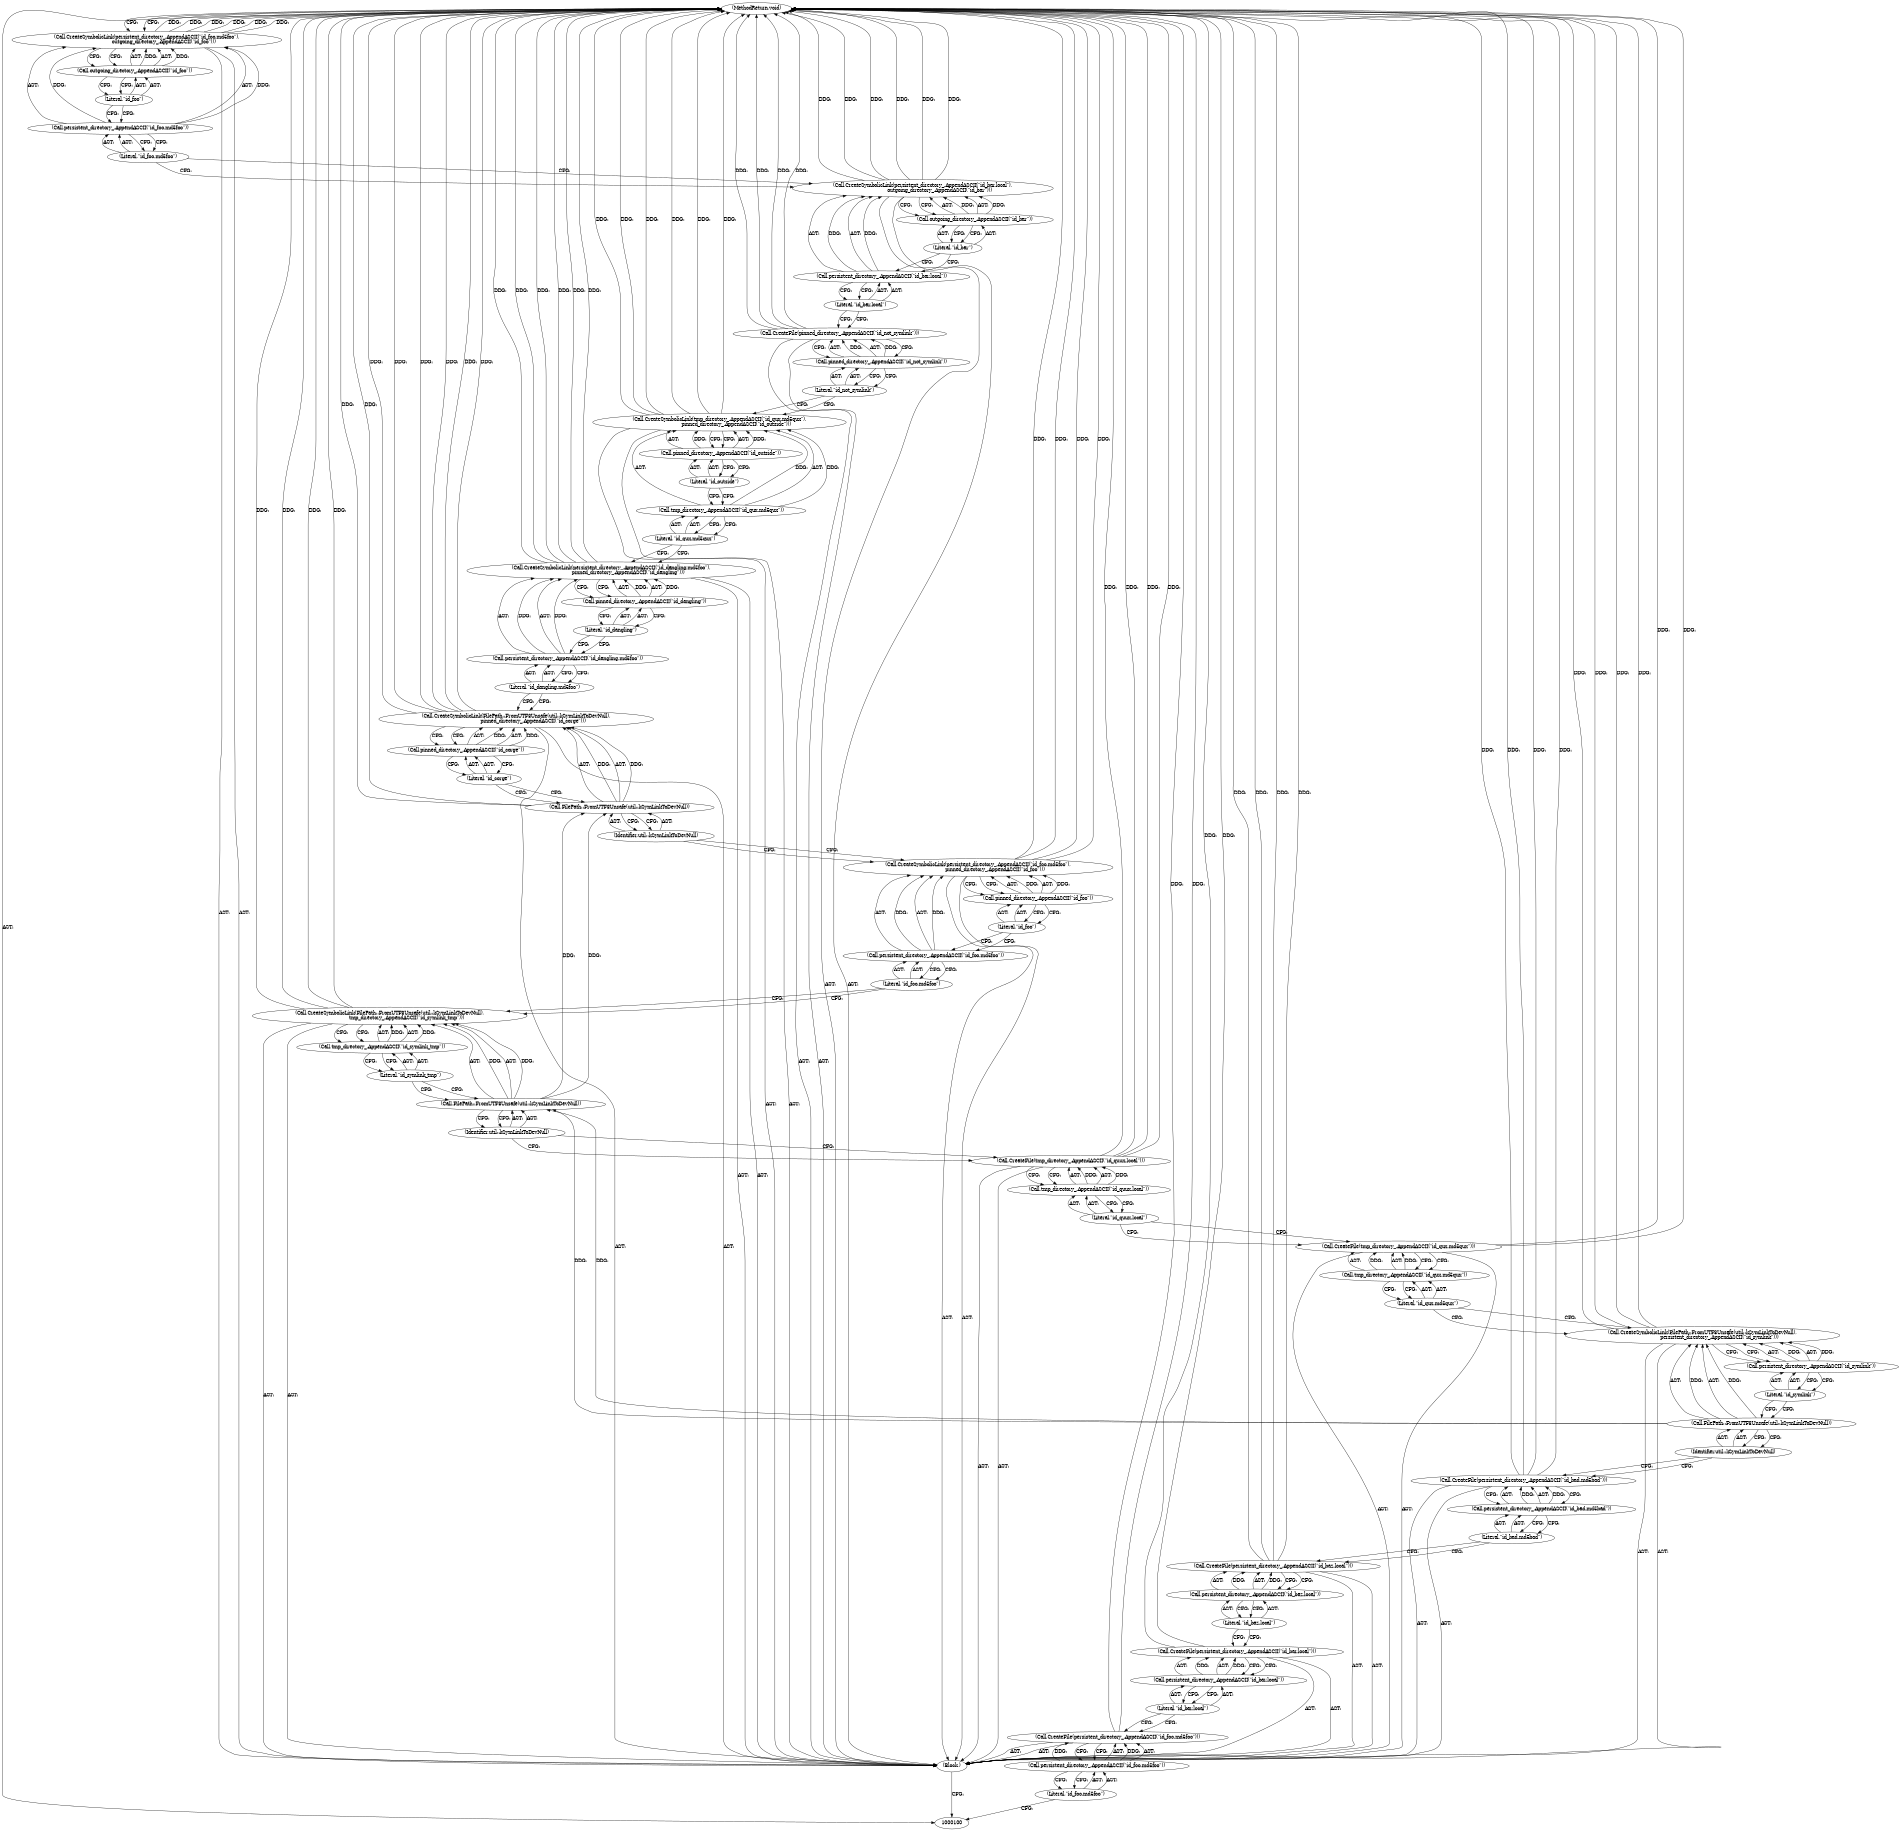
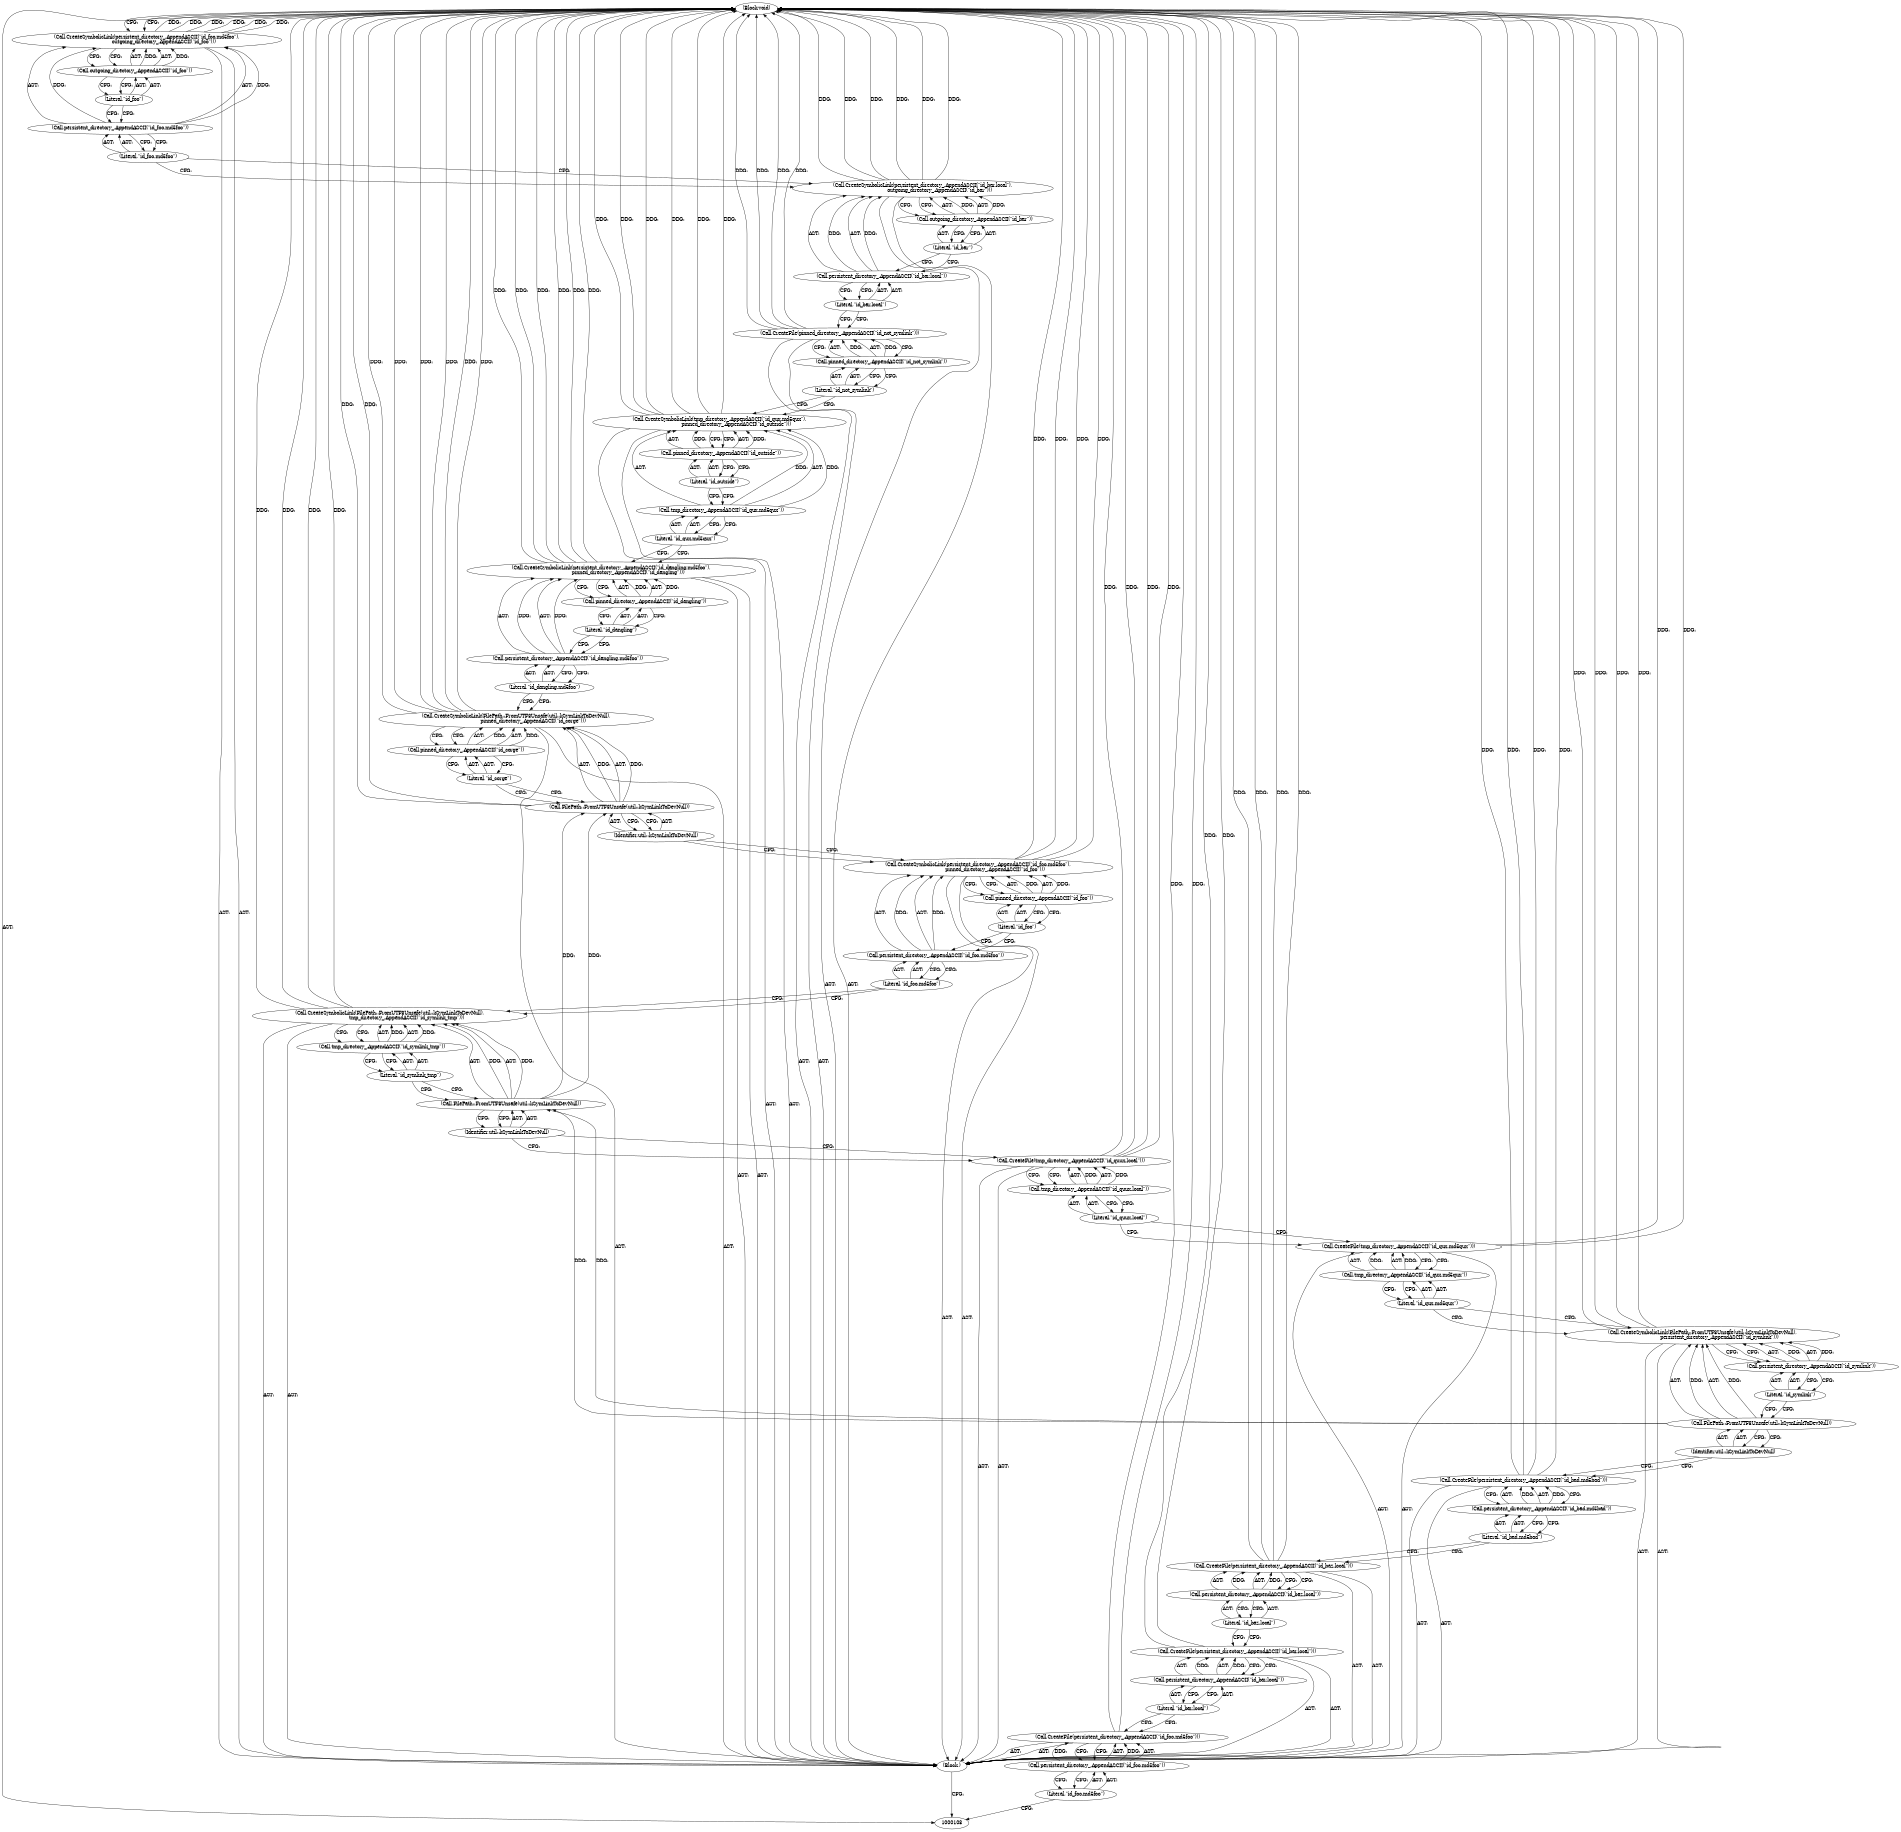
(757, 9) -> (757, 9)
(952, 1823) -> (952, 1823)
